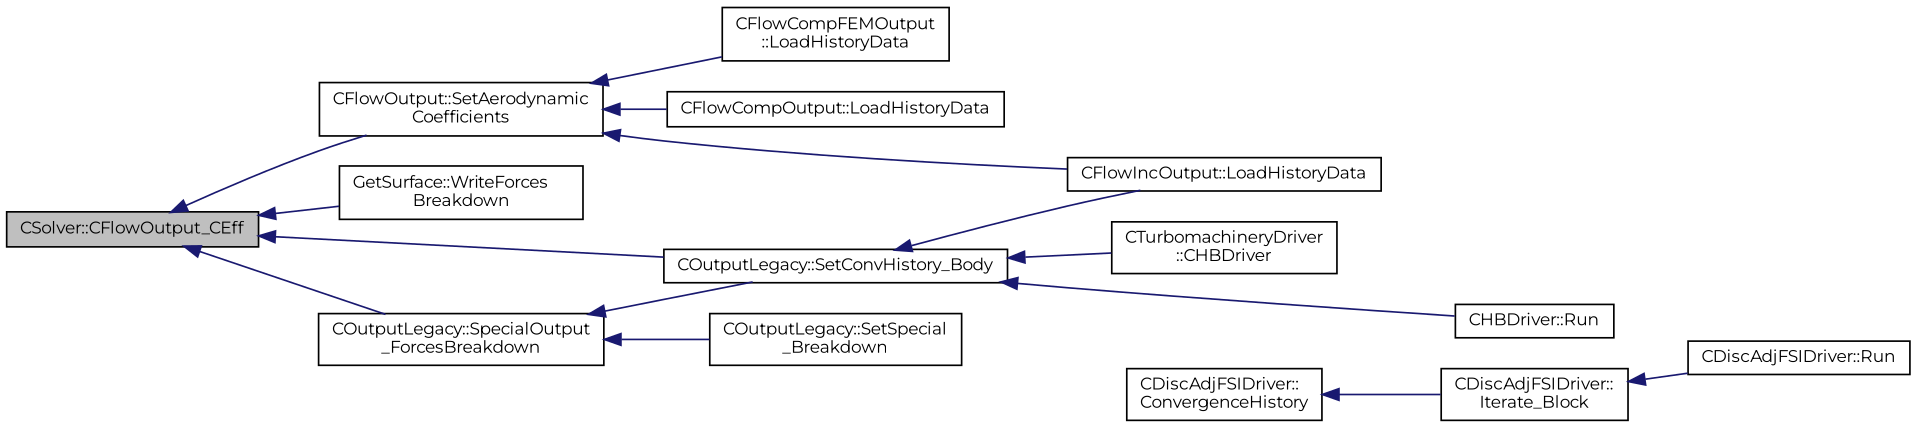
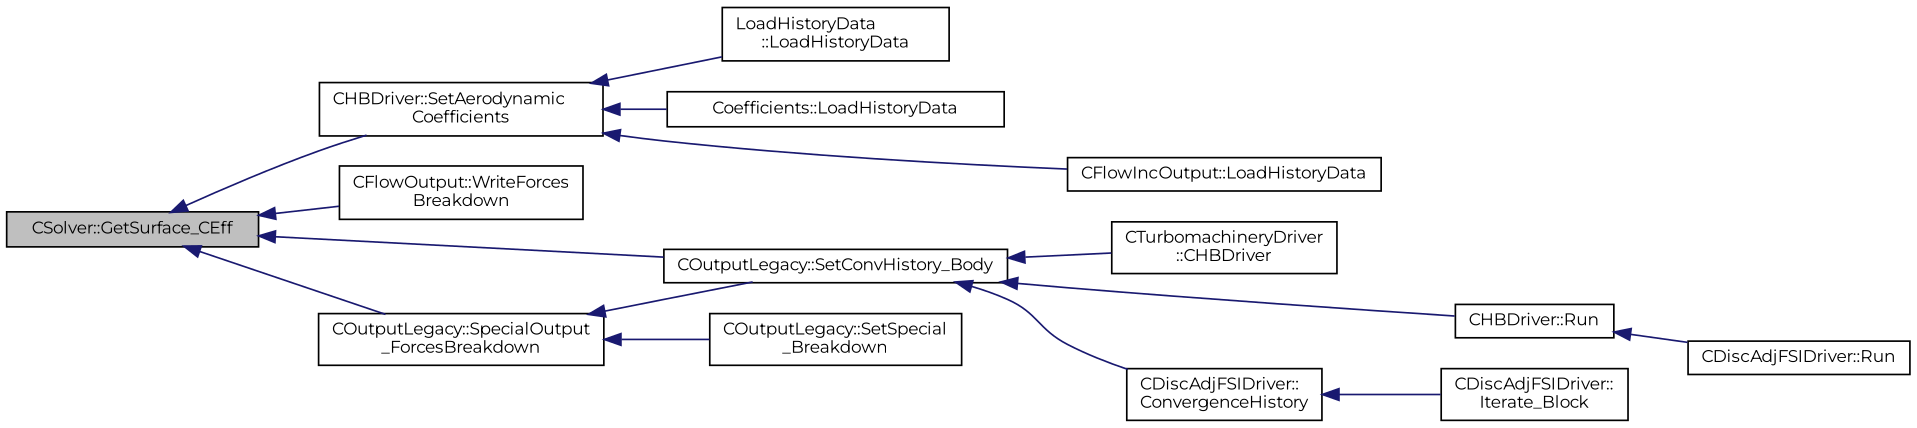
(836, 34) -> (836, 34)
(461, 109) -> (461, 109)
(836, 109) -> (836, 109)
(461, 193) -> (461, 193)
(1025, 216) -> (1048, 331)
(133, 229) -> (133, 229)
(1666, 376) -> (1659, 338)
